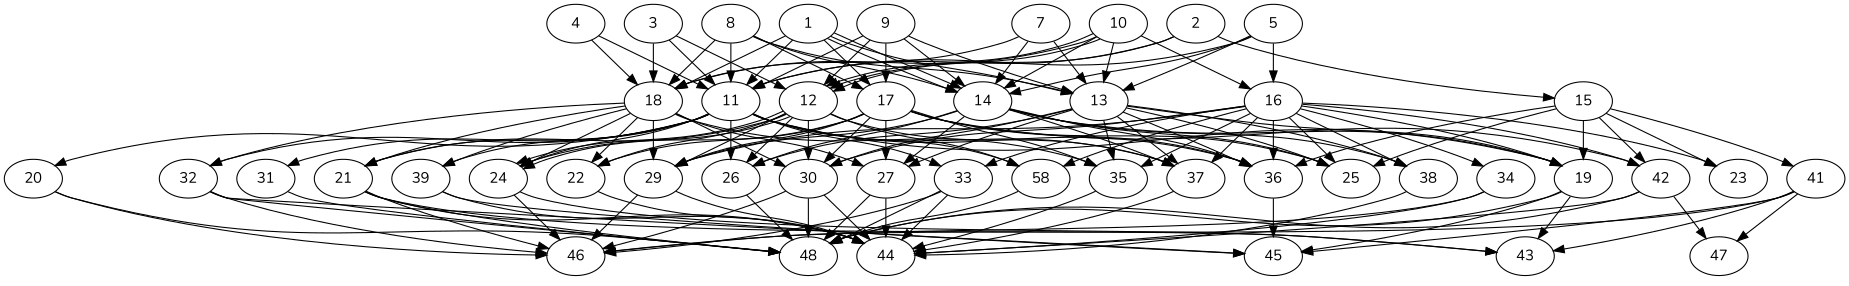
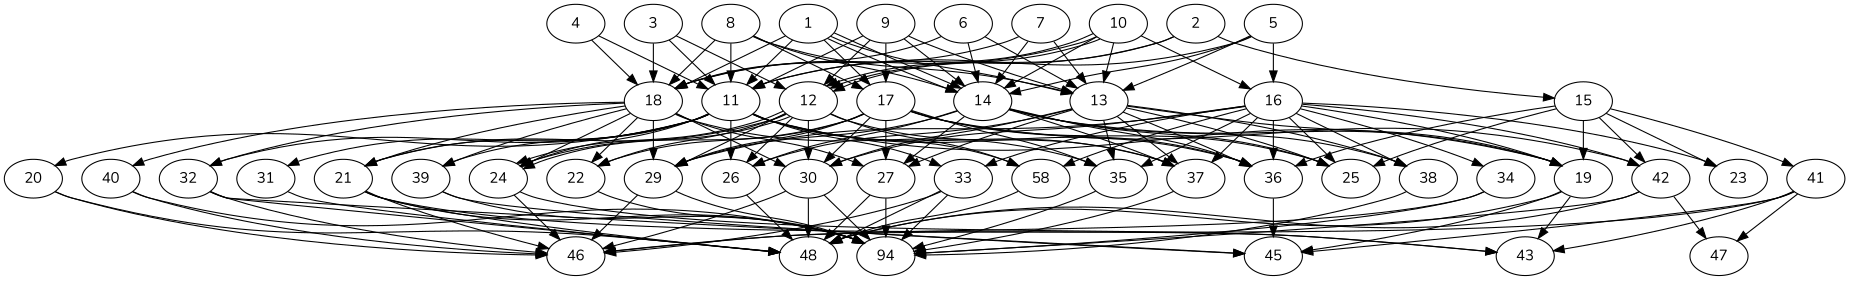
none -> (963, 24)
none -> (111, 179)
(886, 256) -> (886, 256)
